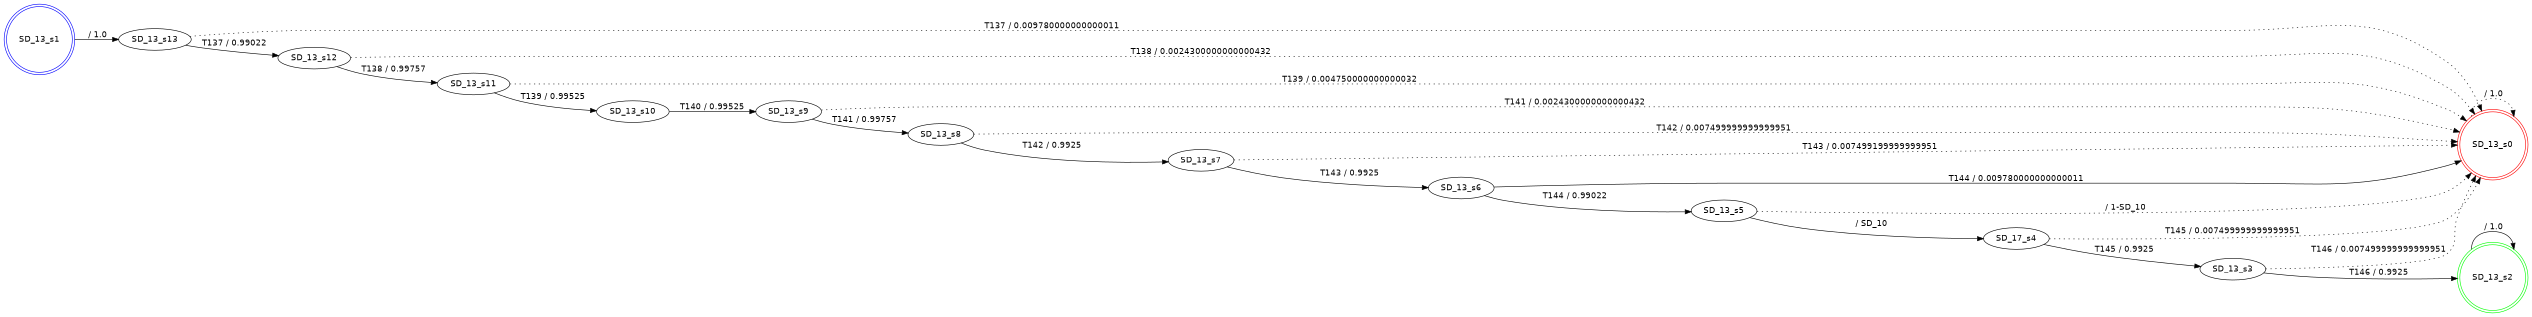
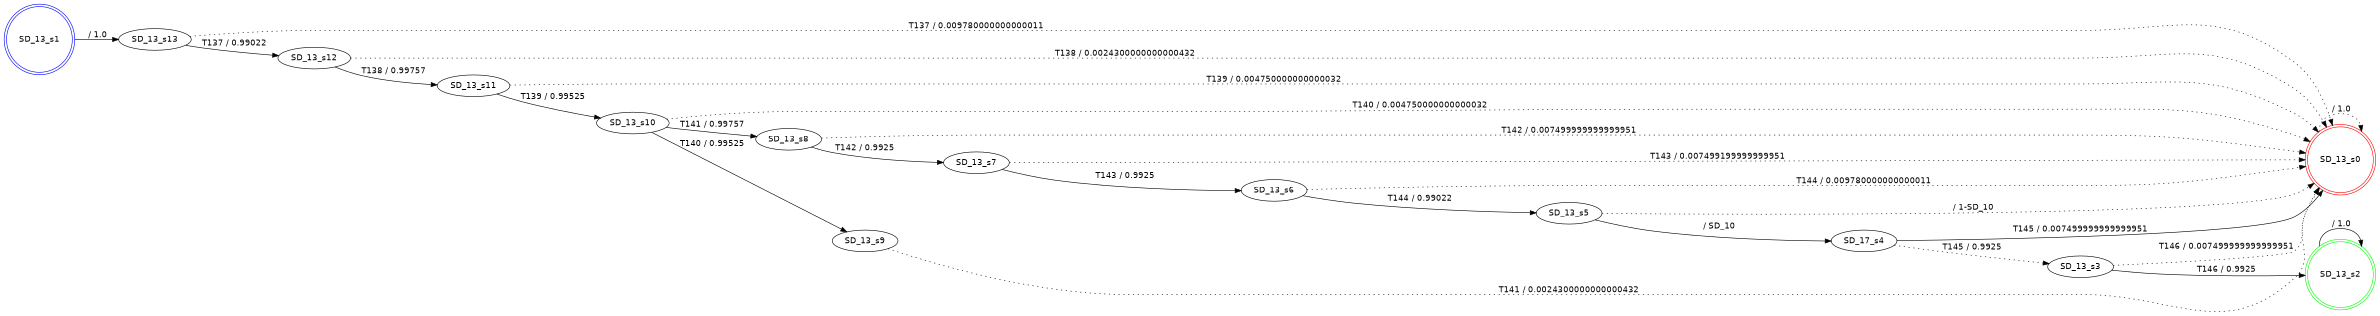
none -> (1487, 110)
(857, 128) -> (709, 132)
(1976, 183) -> (1804, 186)
(2273, 237) -> (2113, 235)
(2119, 258) -> (1969, 255)
